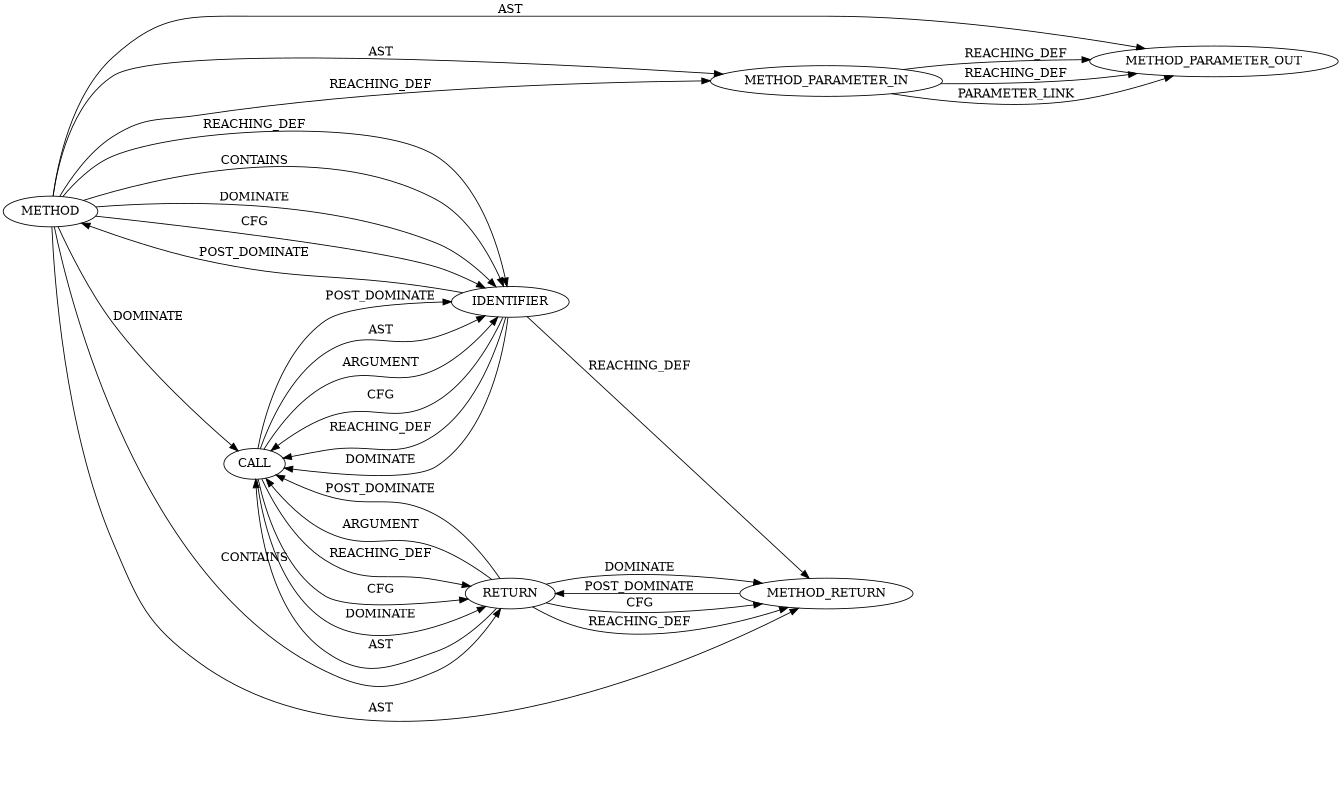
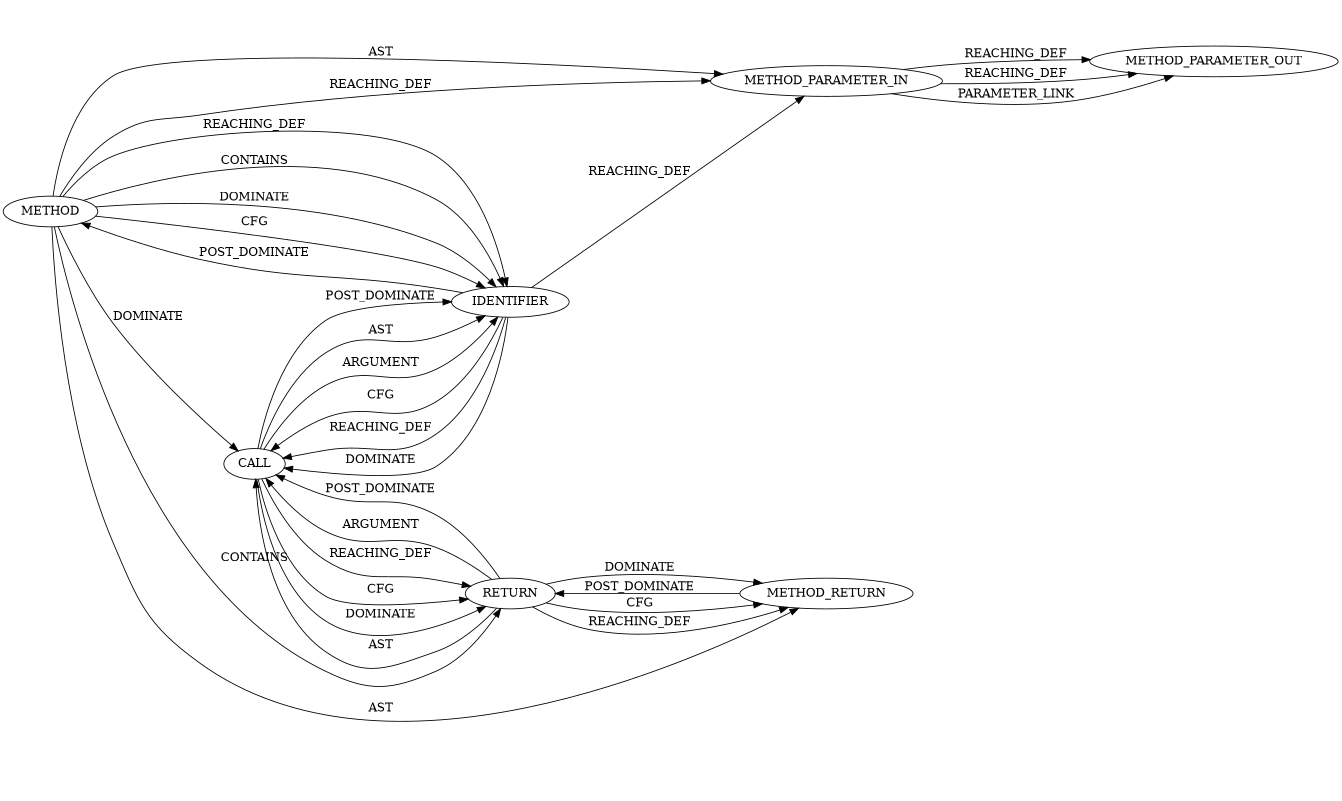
(543, 16) -> none
(665, 445) -> (664, 194)
